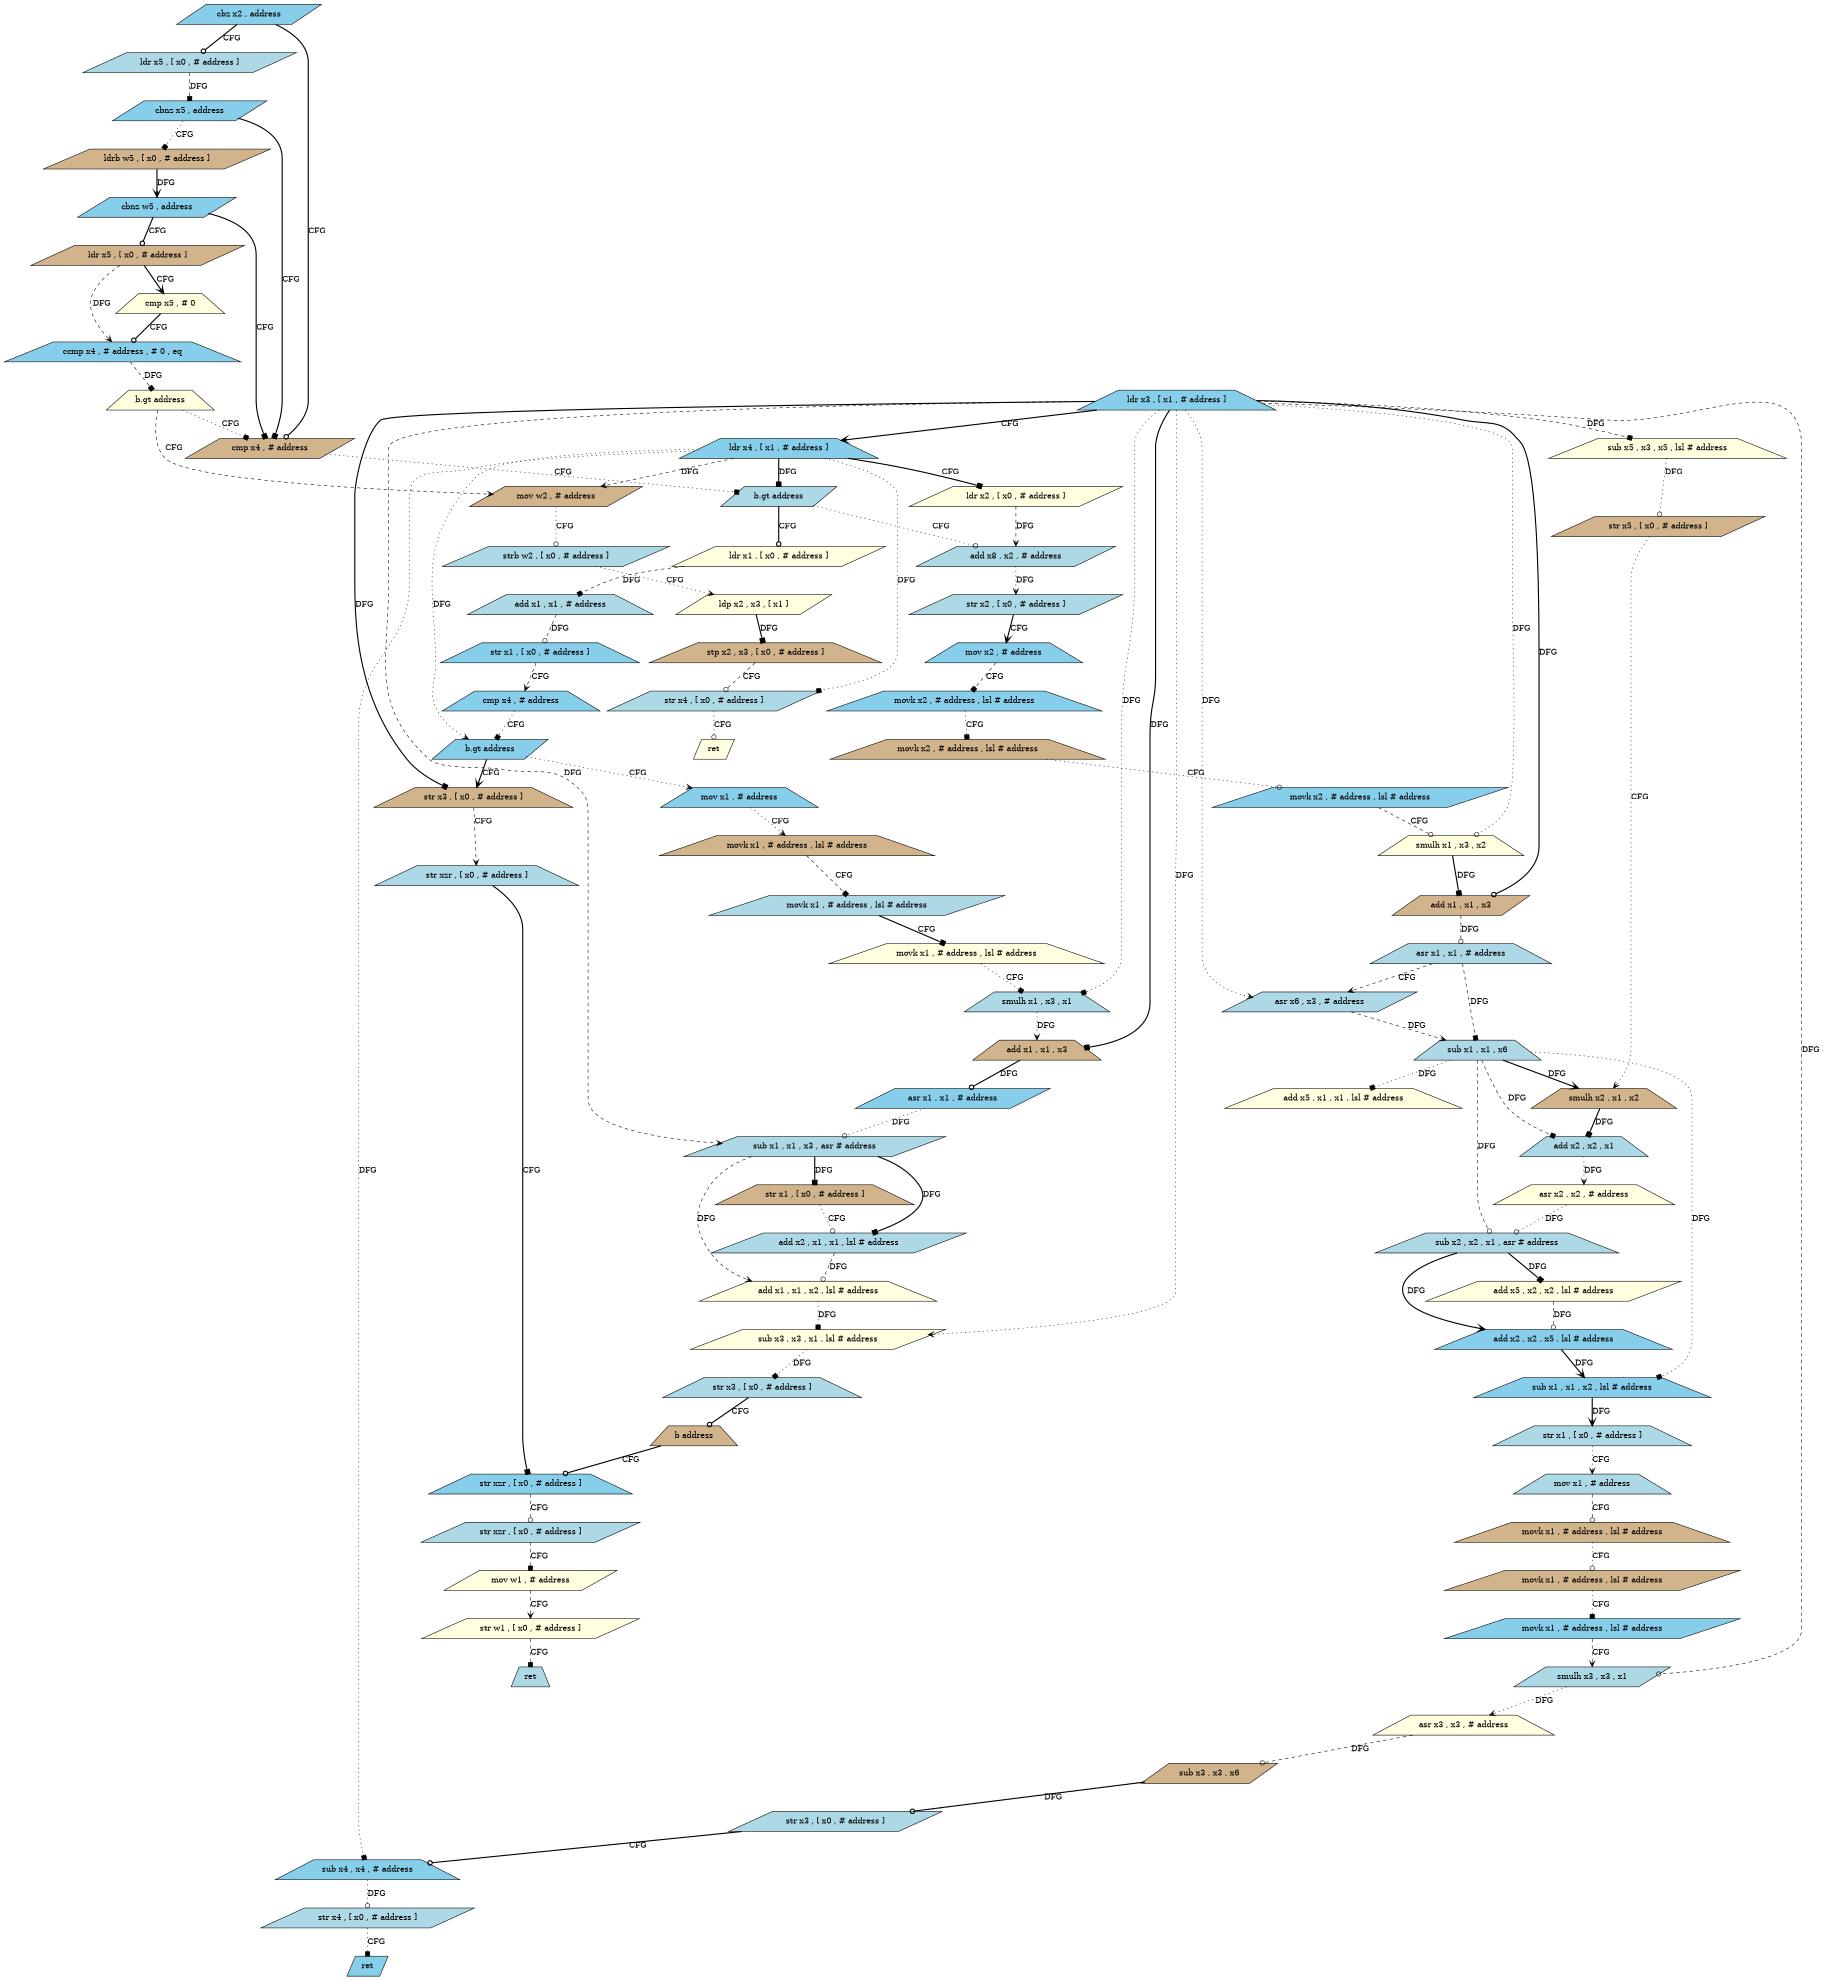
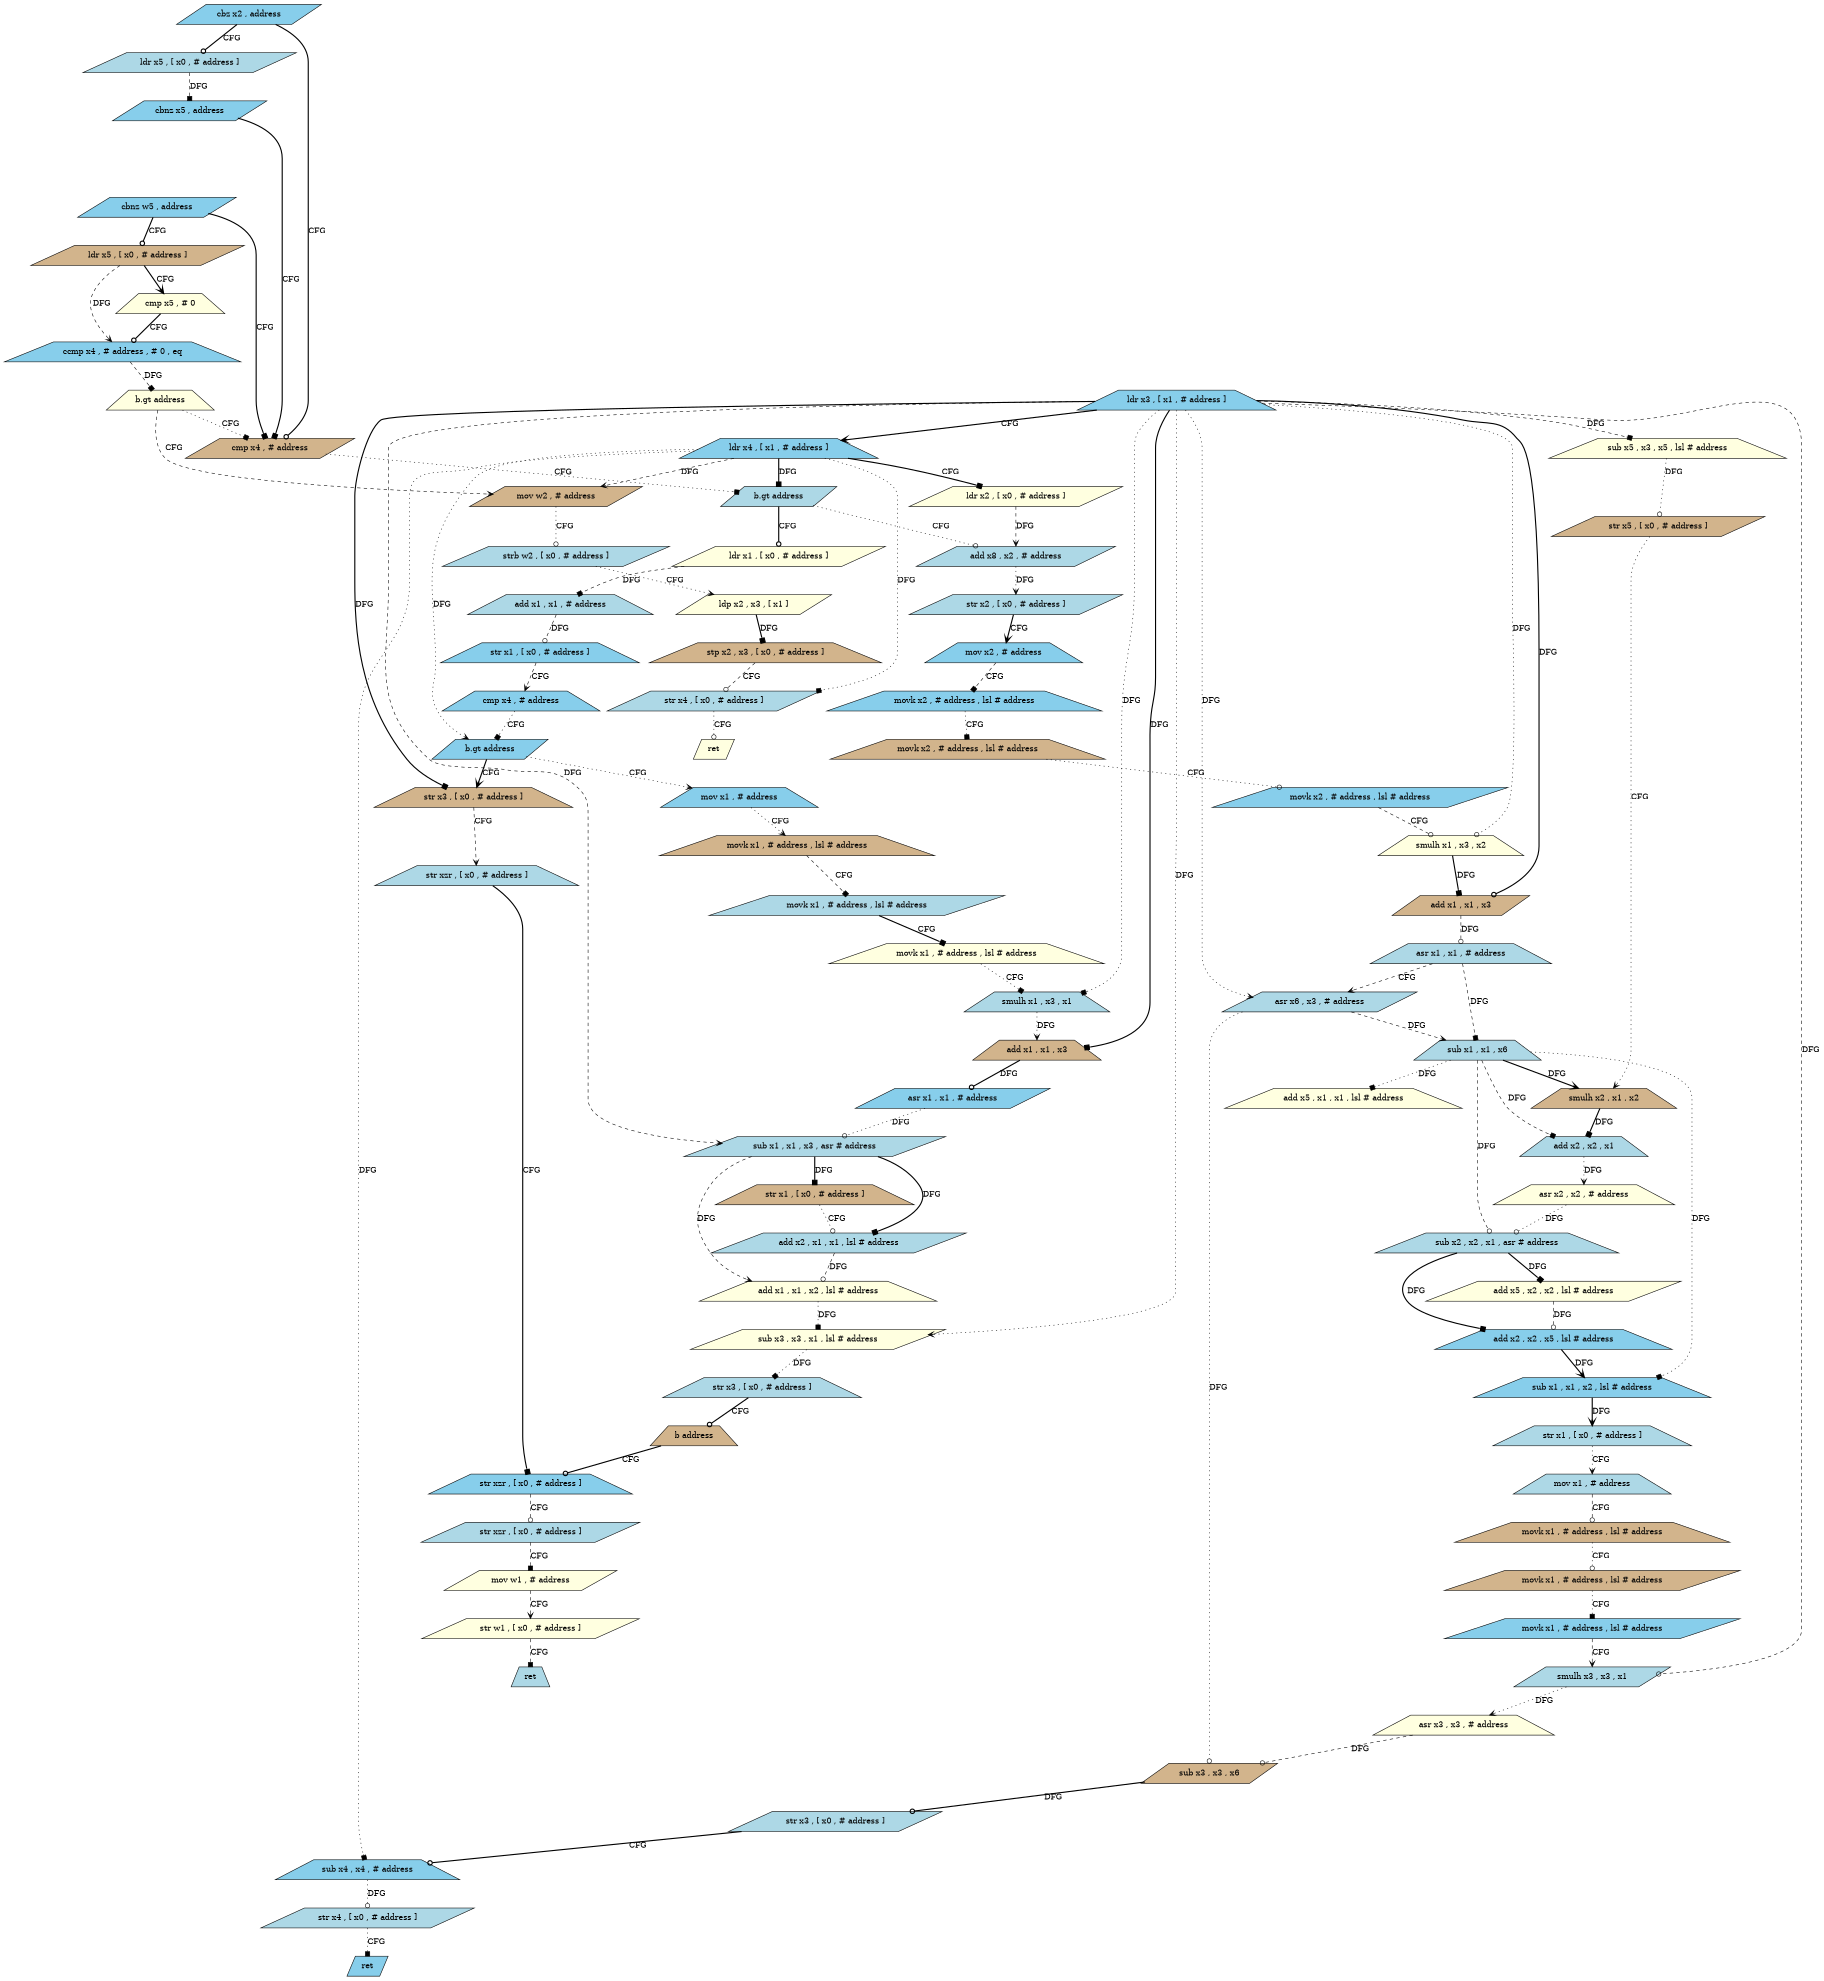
(157, 159) -> none
(1406, 1300) -> (1406, 1300)
none -> (1209, 1377)
